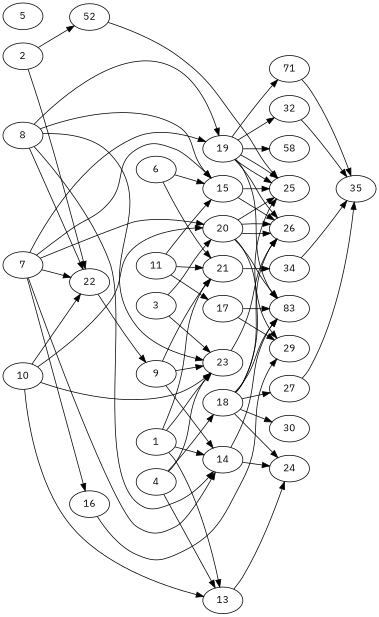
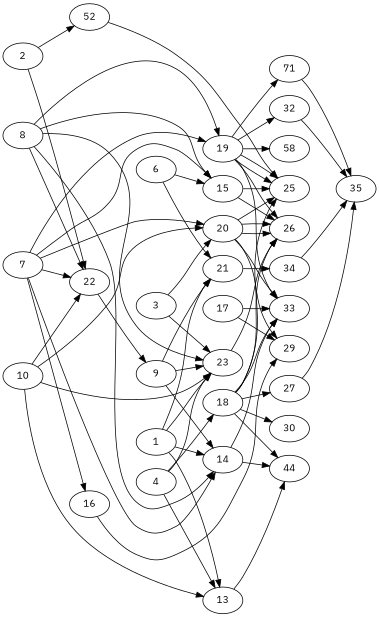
(23, 16) -> none
(156, 266) -> none
(289, 309) -> (289, 309)
(289, 469) -> (289, 469)
